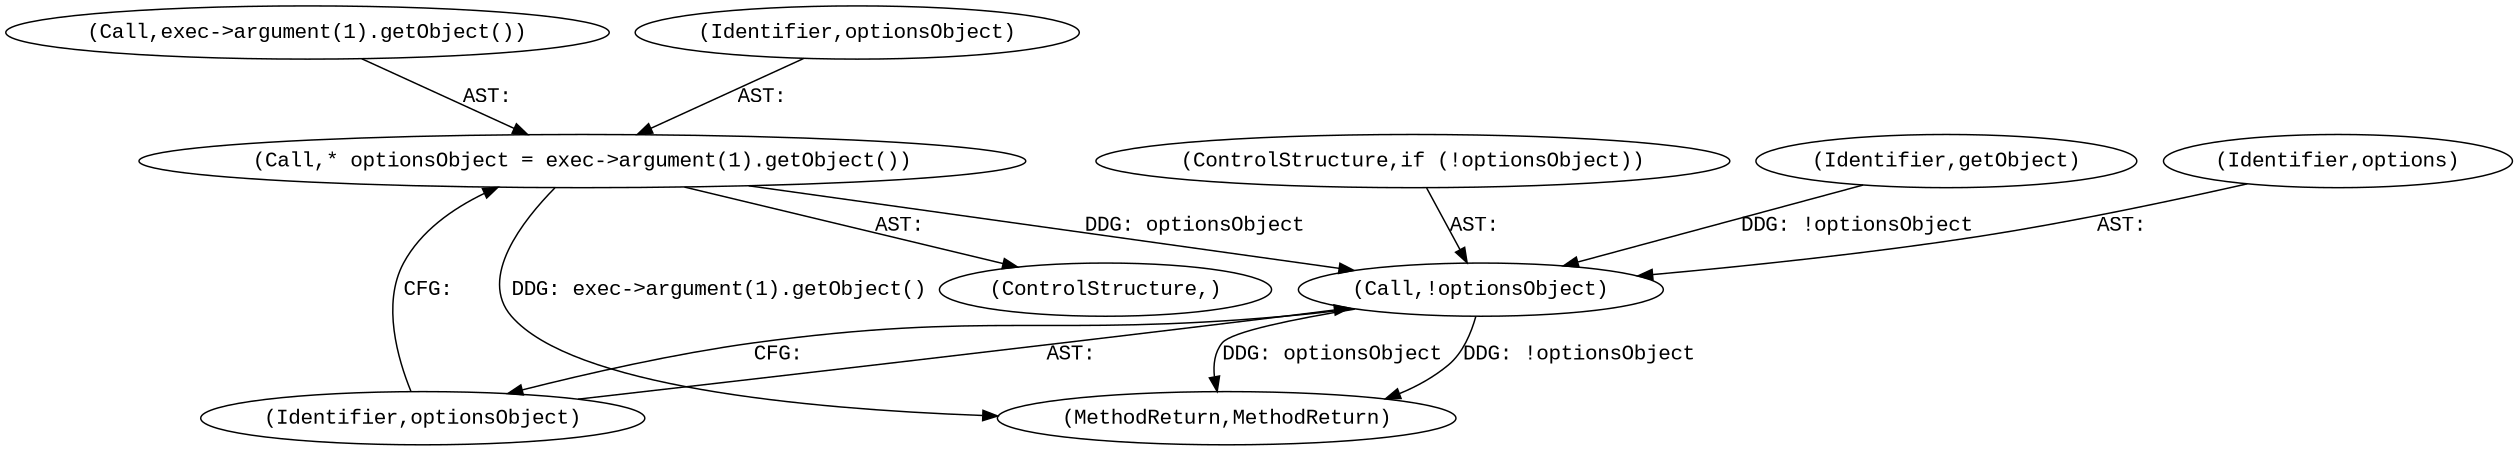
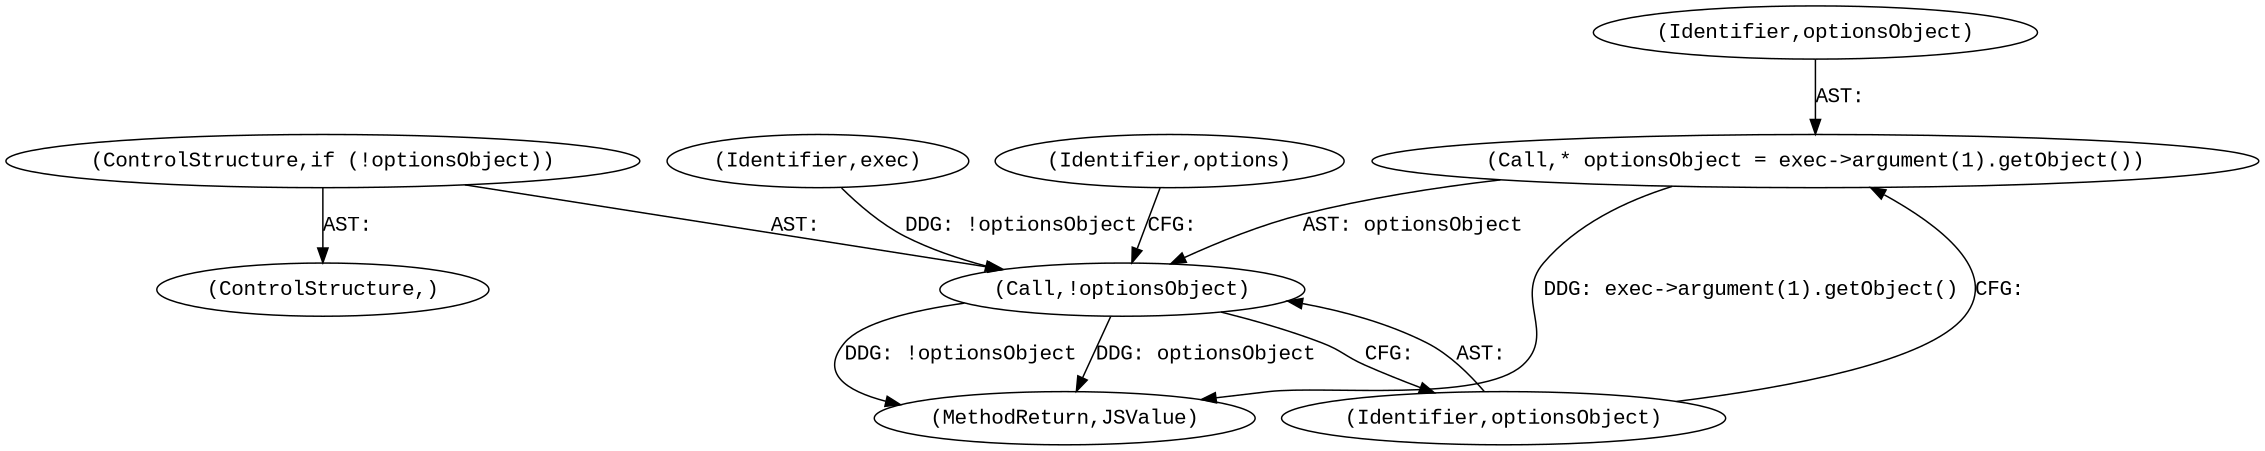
(307, 33) -> none
(1946, 161) -> (818, 161)
(844, 225) -> (323, 218)
(1195, 225) -> (1413, 225)
(2128, 225) -> (1178, 225)
(1227, 418) -> (1065, 418)
